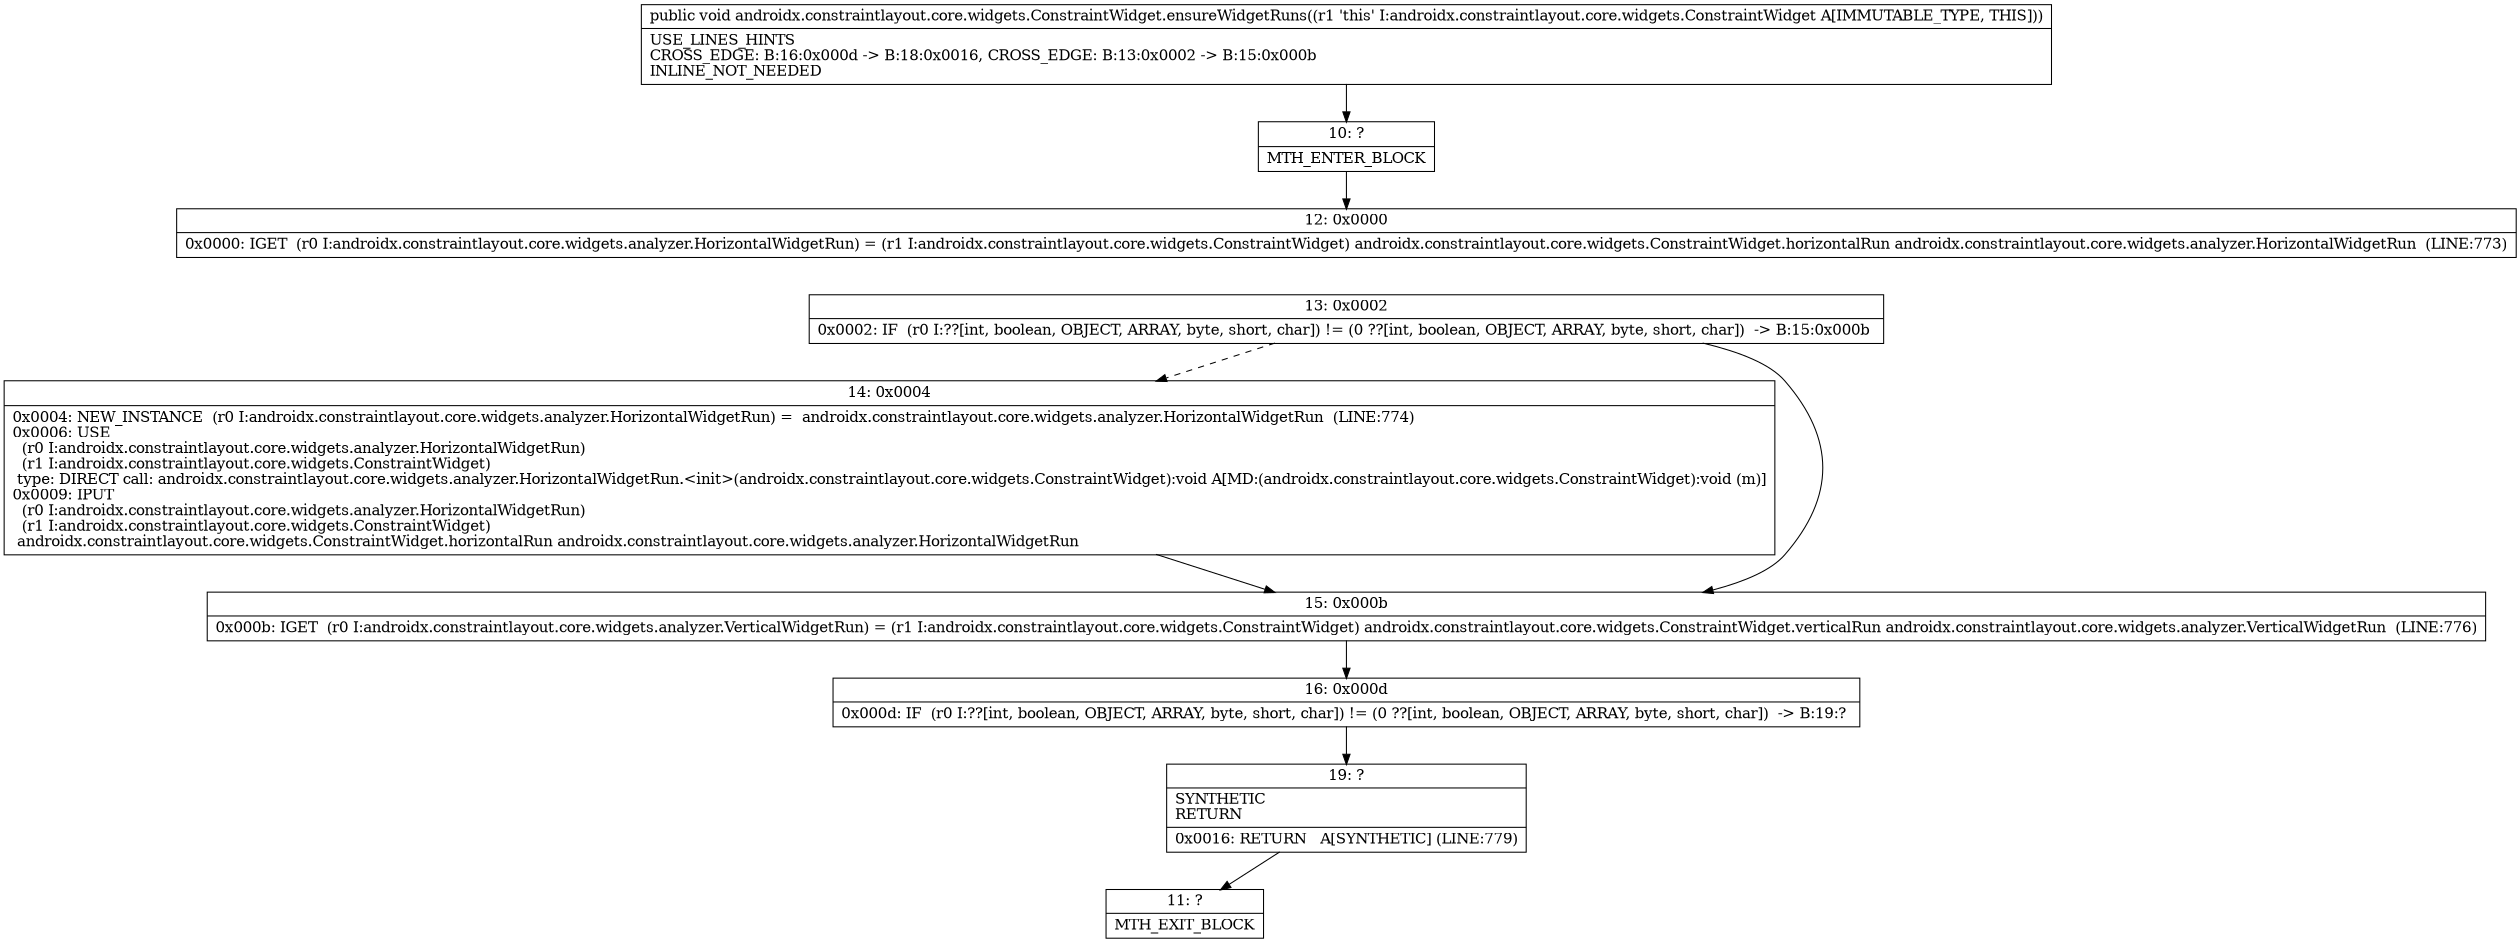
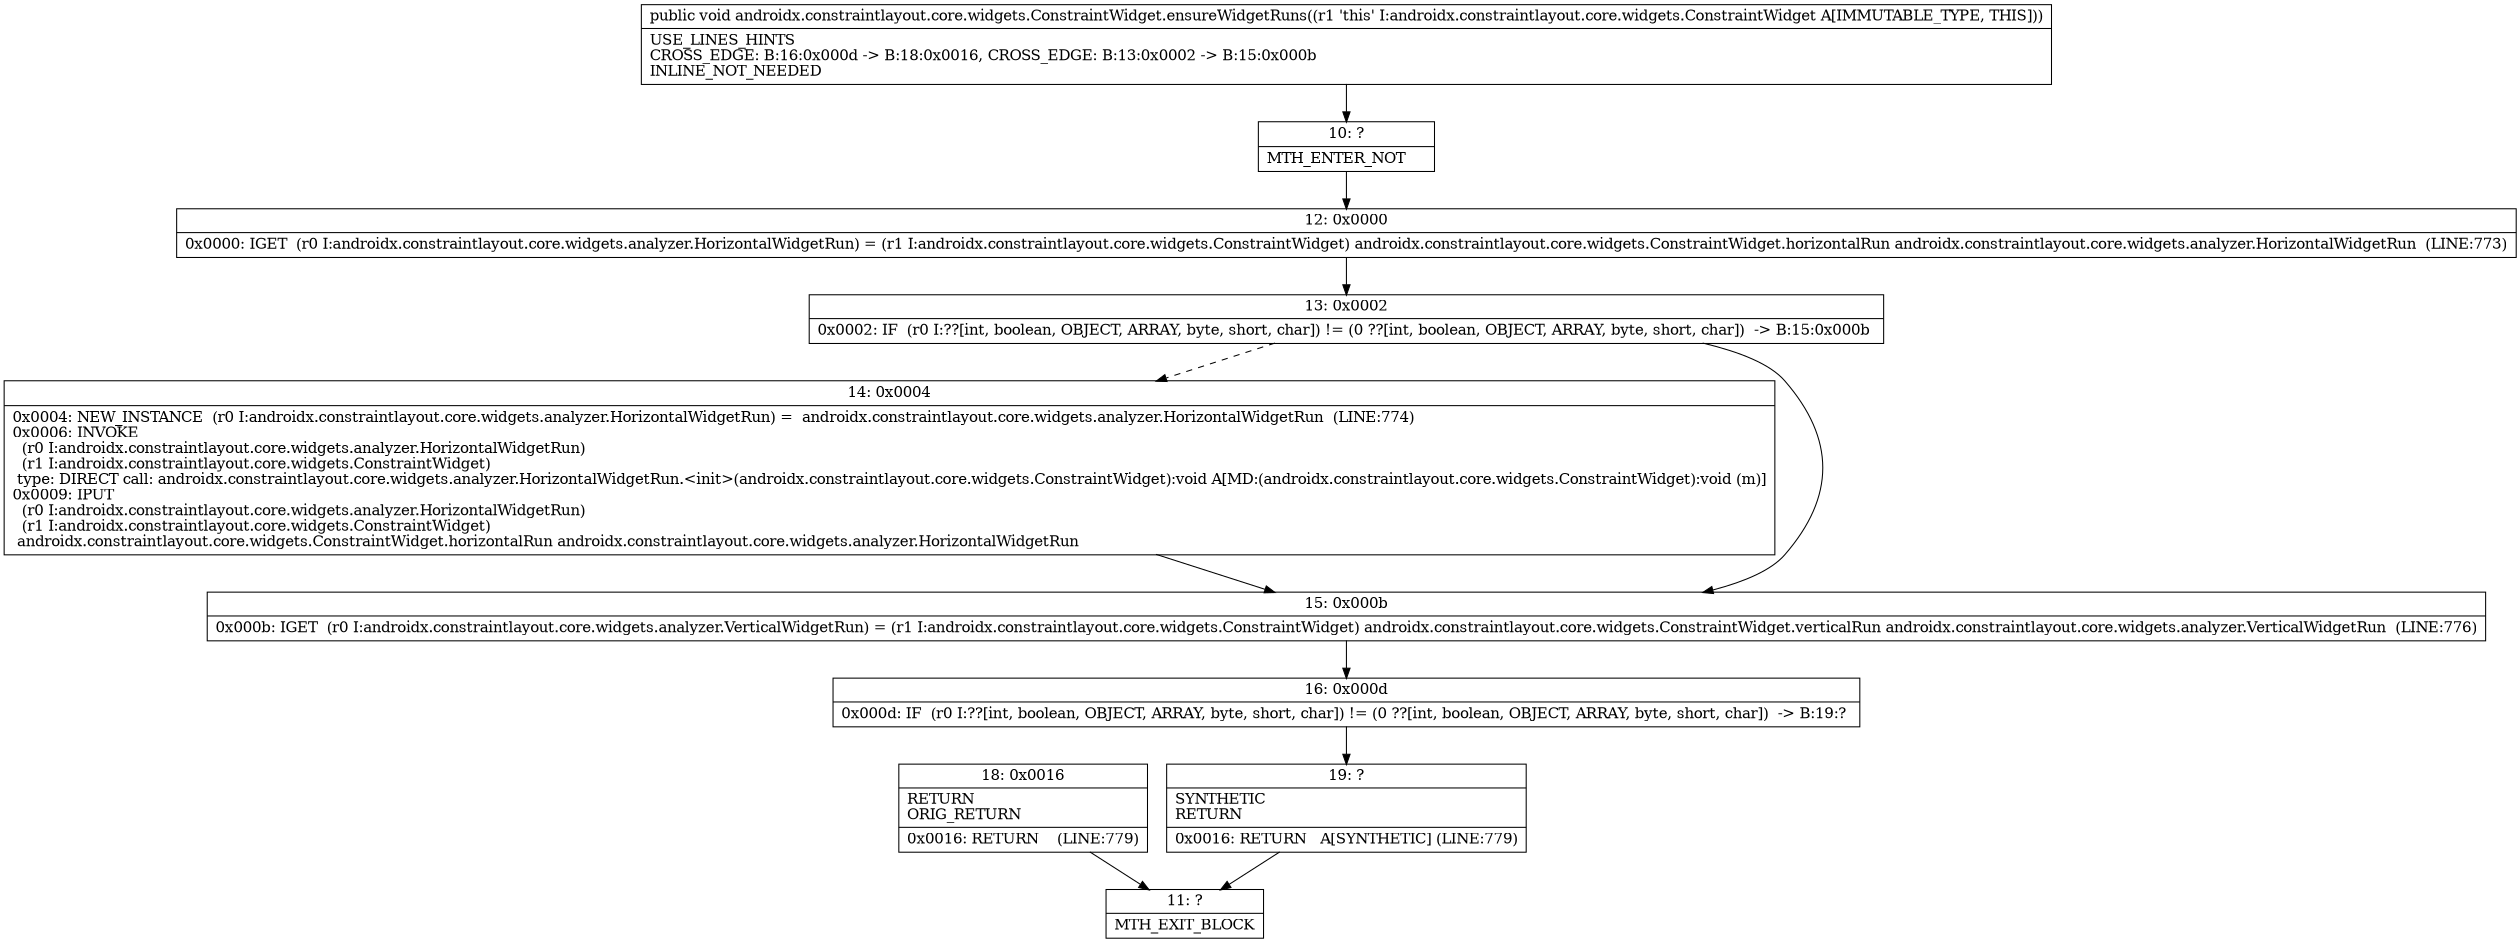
(1346, 159) -> (1336, 159)
none -> (1346, 271)
(66, 433) -> (80, 433)
none -> (1023, 808)
